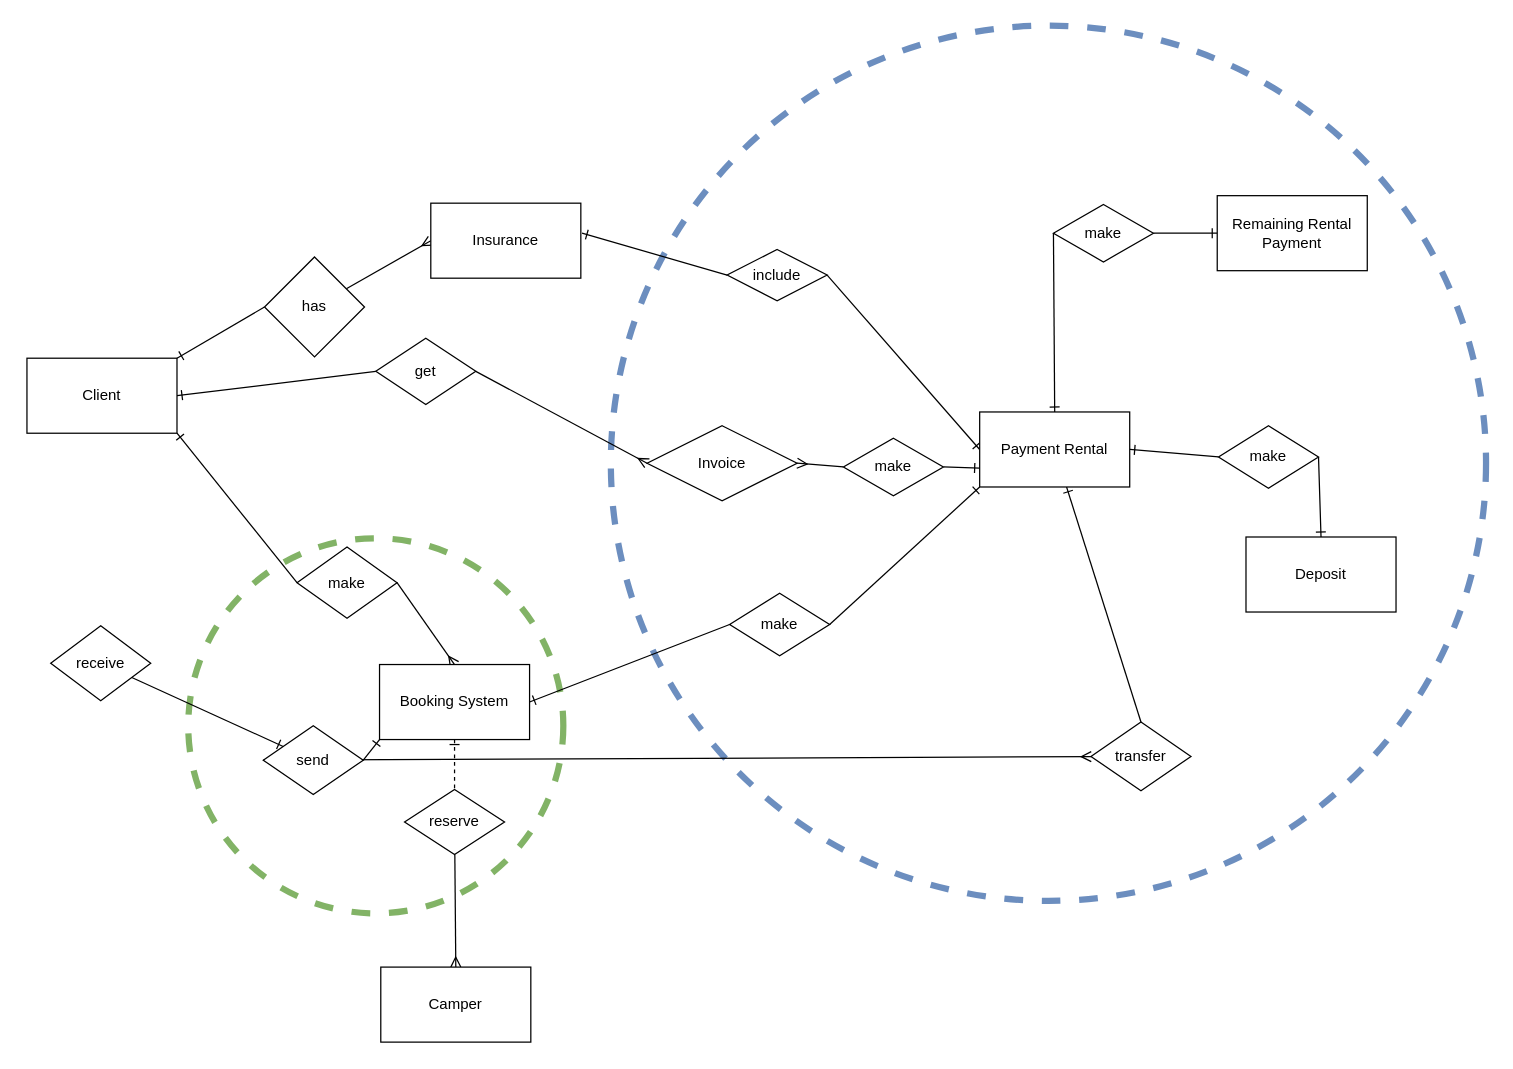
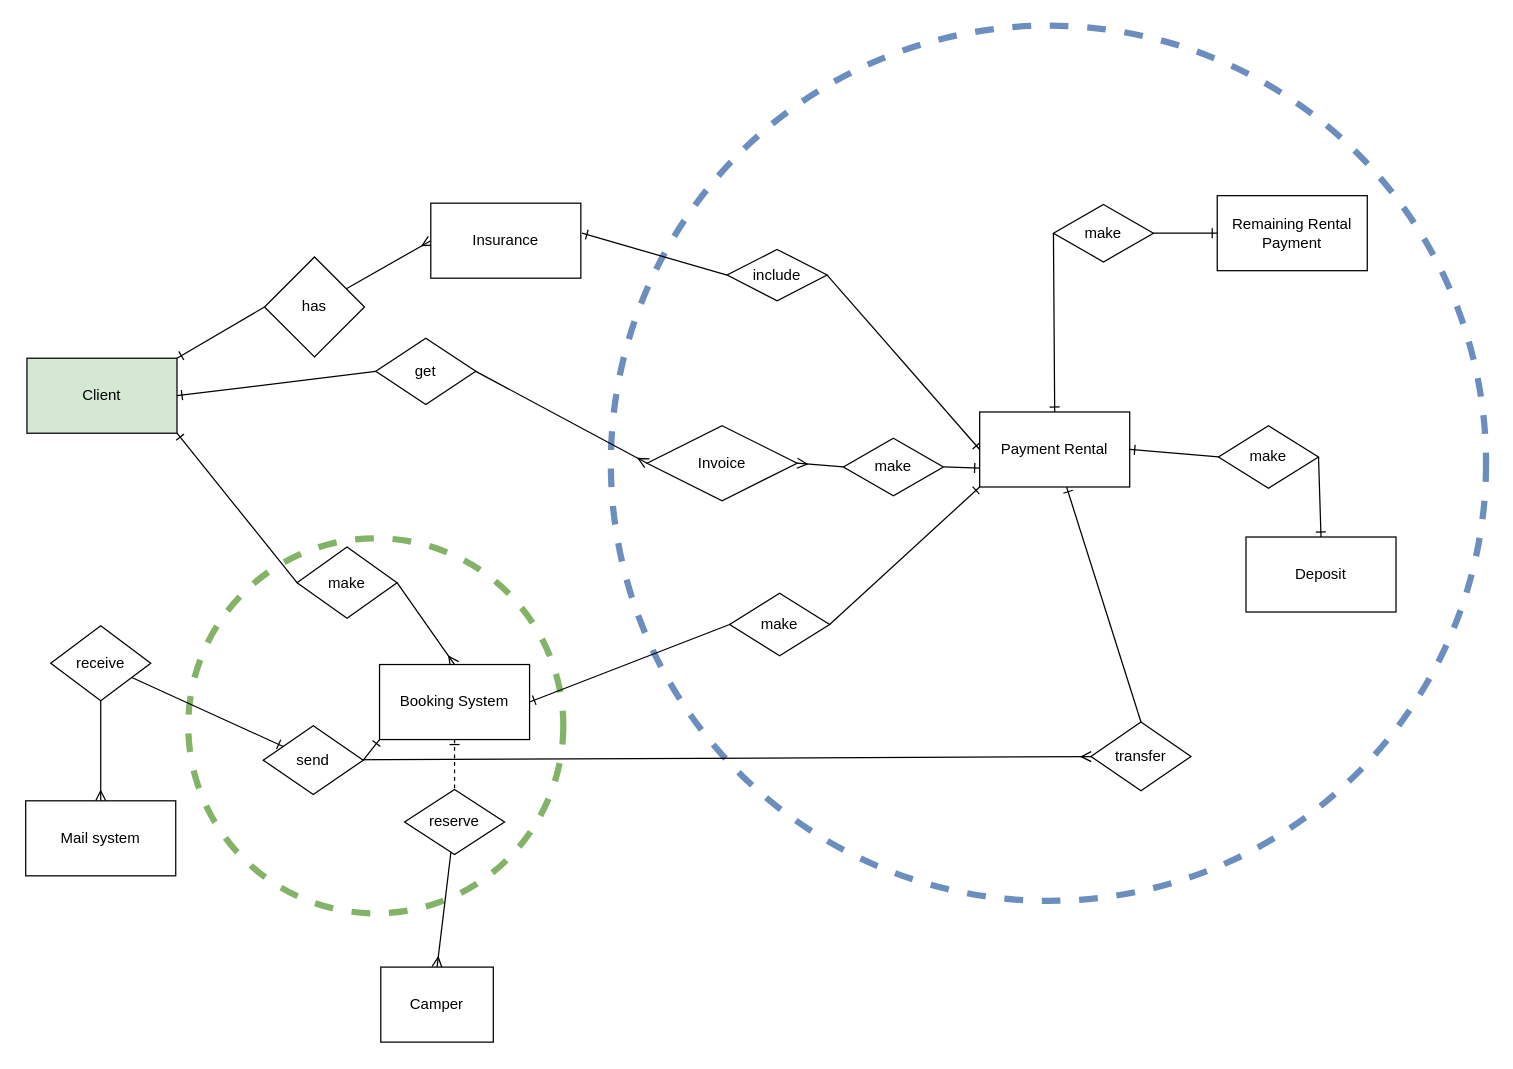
(102, 396) -> (102, 396)
none -> (101, 751)
none -> (101, 838)
(456, 1004) -> (437, 1004)
